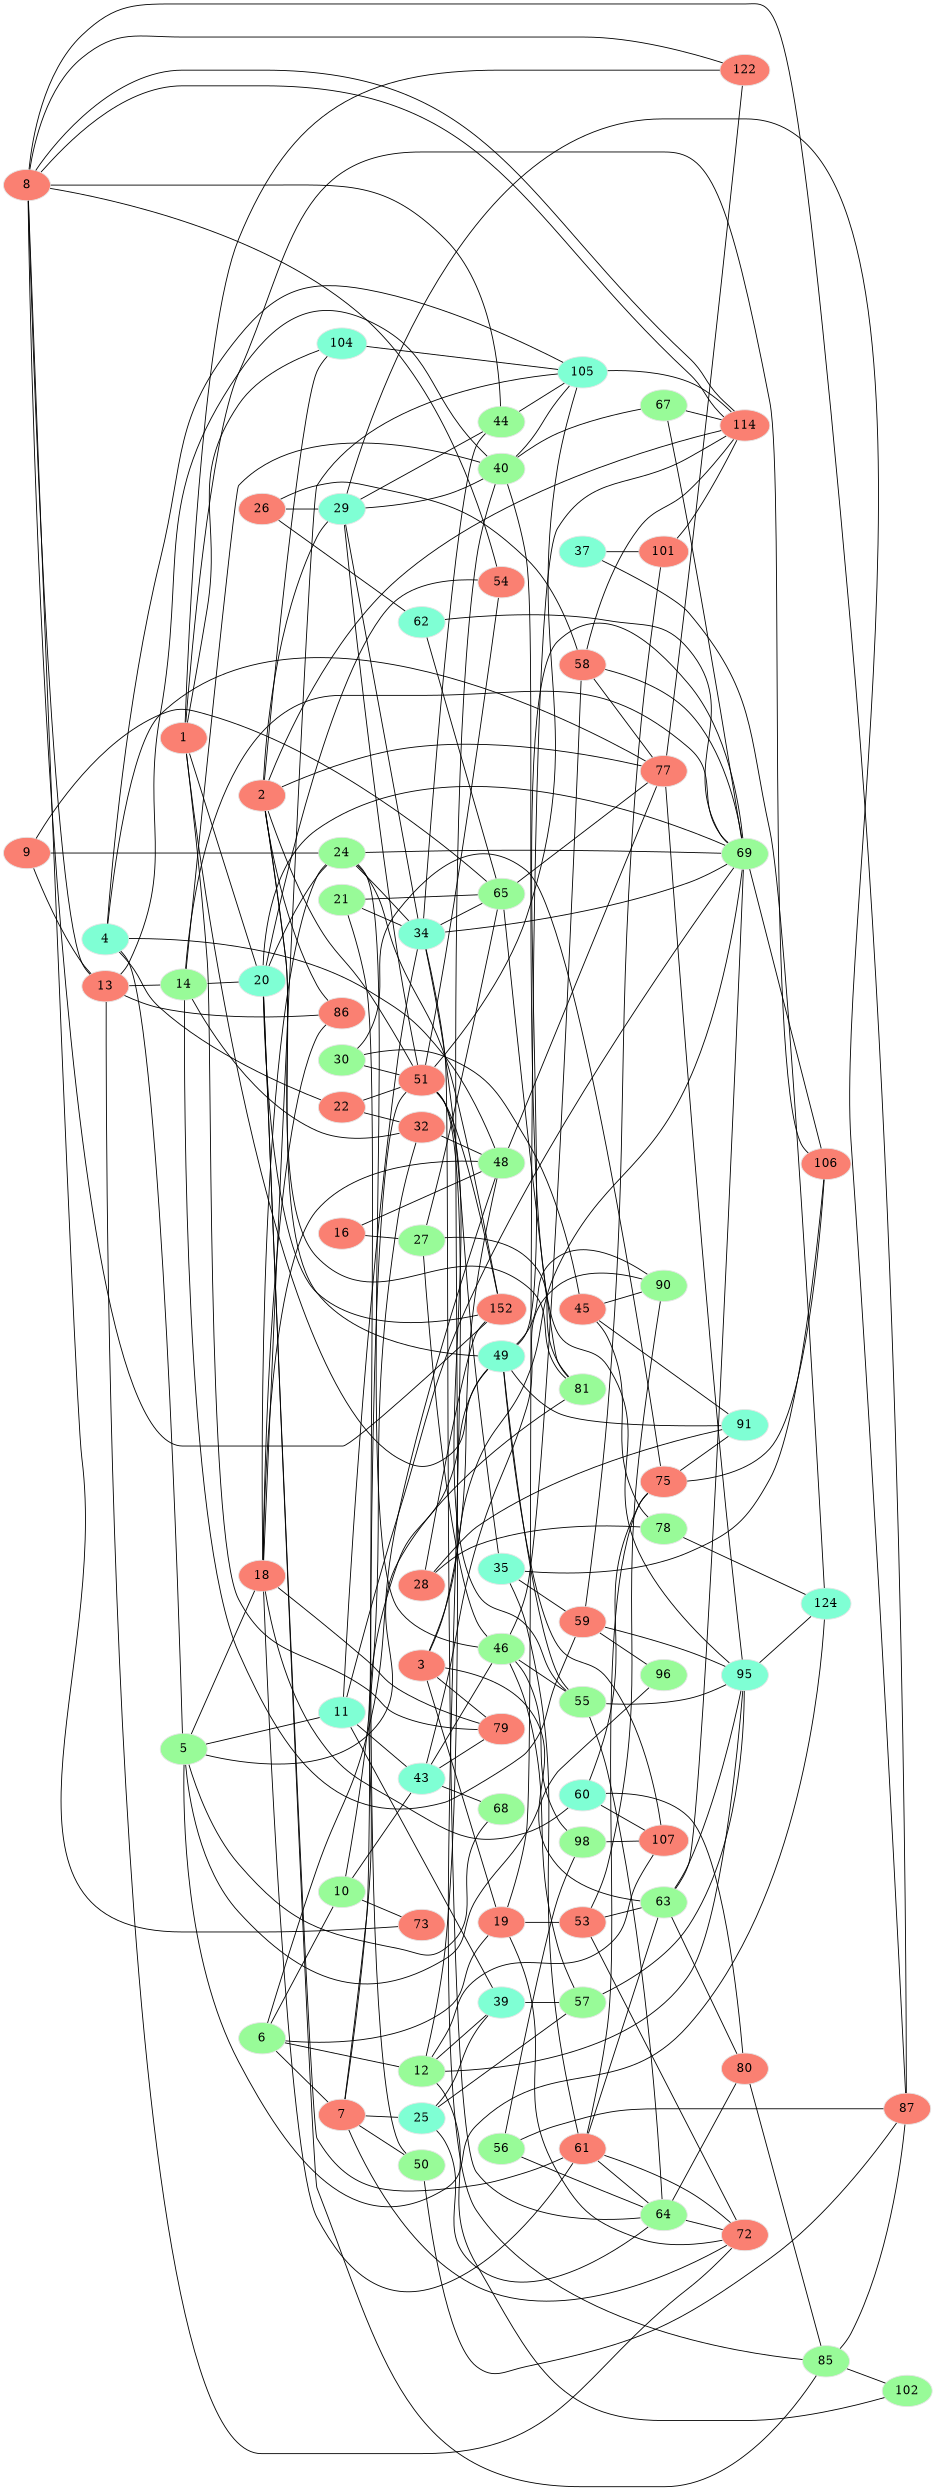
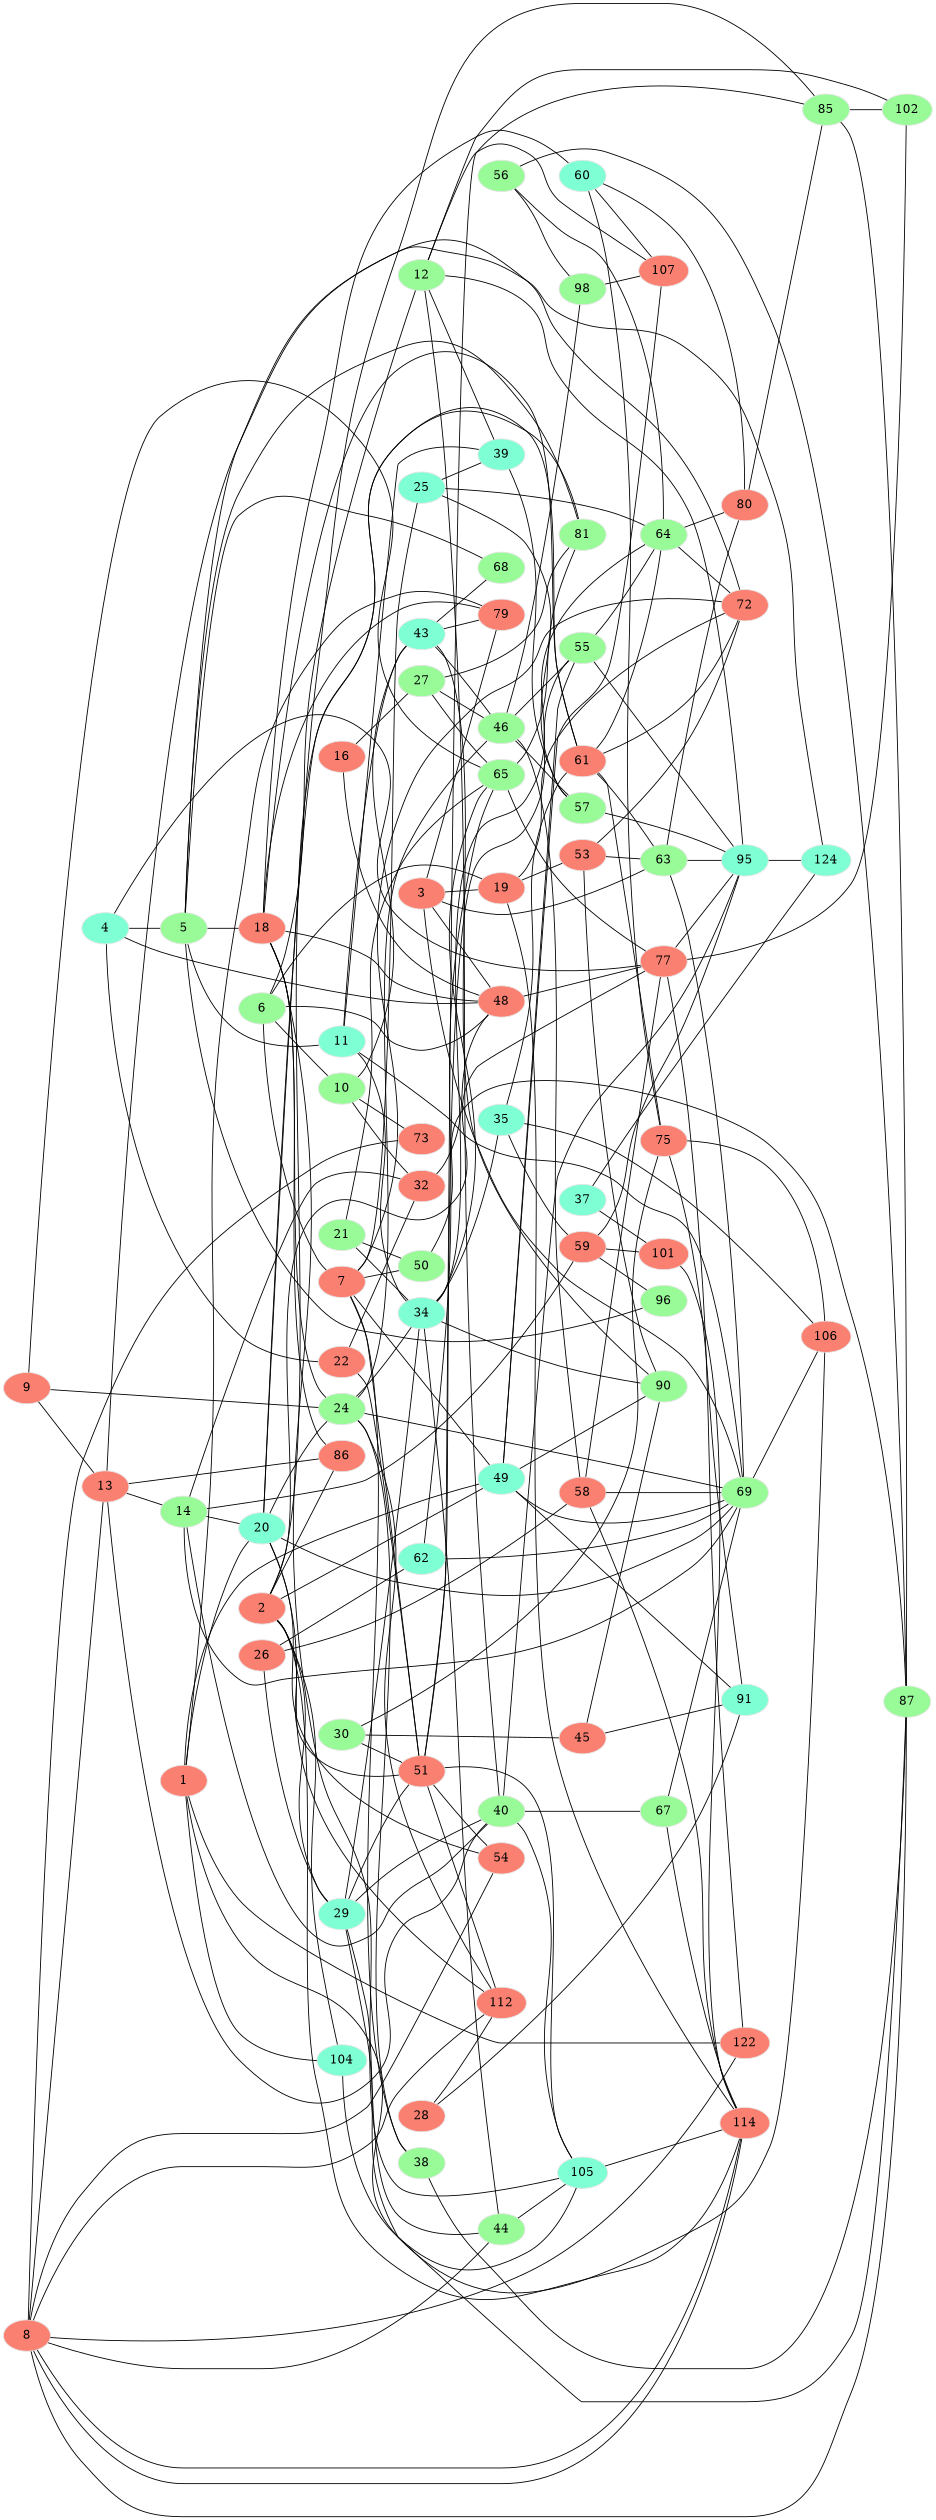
(182, 448) -> none
none -> (888, 646)
(589, 910) -> (529, 1356)
(501, 1163) -> (501, 1001)
(501, 1309) -> (501, 2003)
(664, 1529) -> none
(907, 2109) -> (907, 1702)
none -> (422, 2163)
